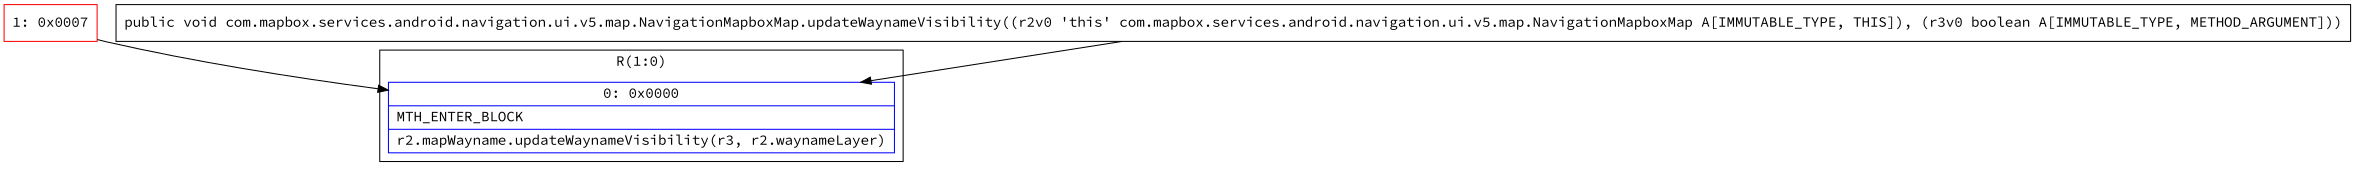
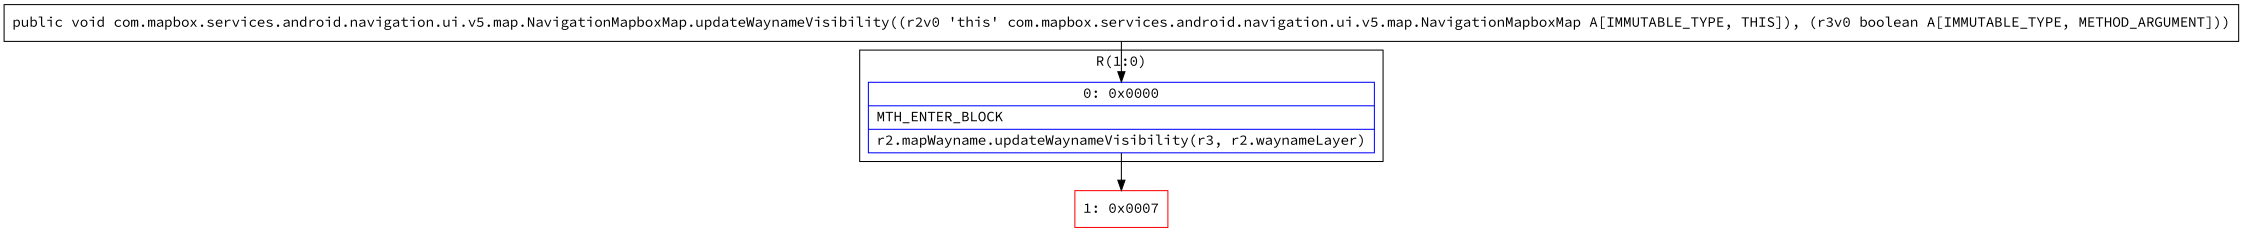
(237, 67) -> (1121, 168)
